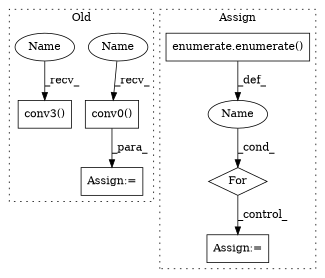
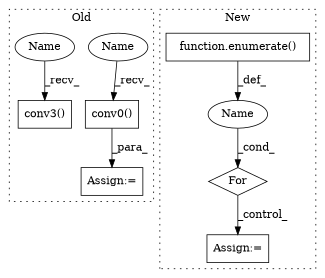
(238, 18) -> (238, 18)
(238, 47) -> (238, 47)
